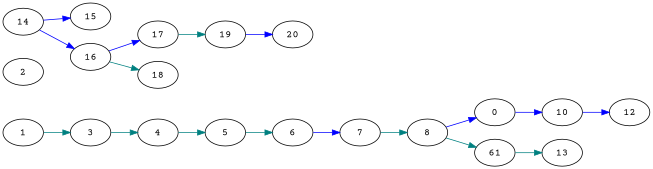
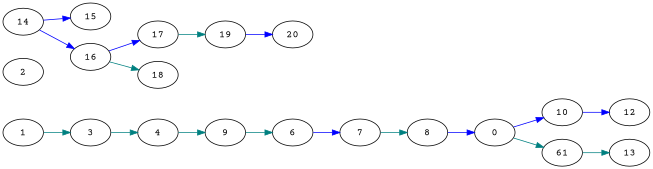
(225, 133) -> (225, 133)
(458, 142) -> (525, 142)
